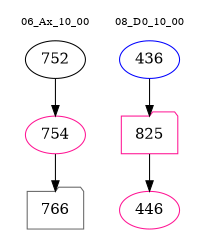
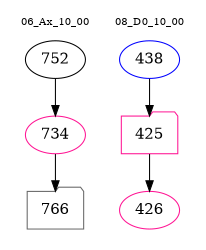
(150, 60) -> (150, 60)
(55, 135) -> (55, 135)
(150, 135) -> (150, 135)
(150, 210) -> (150, 210)
